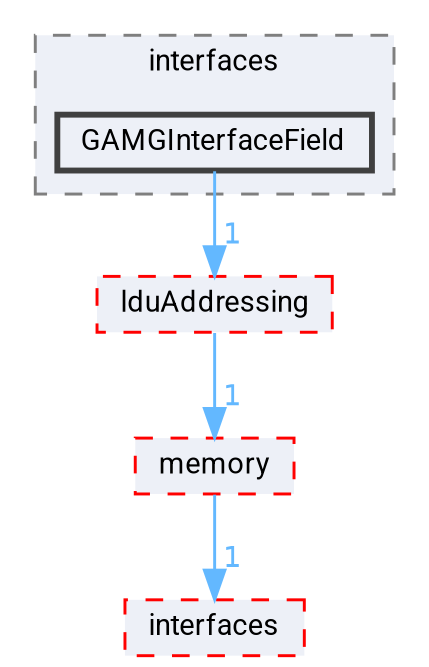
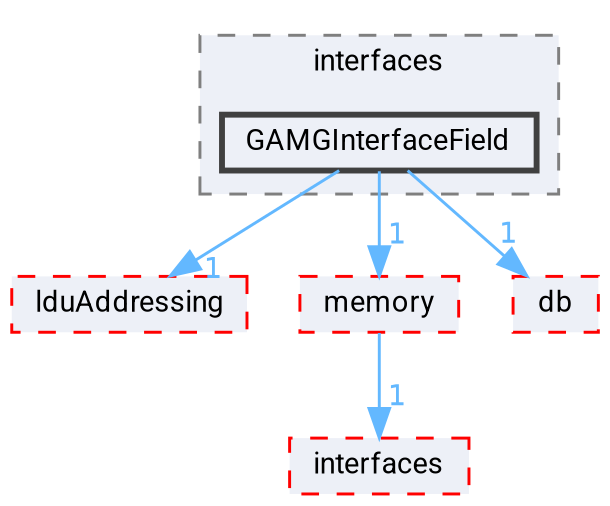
none -> (556, 304)
(215, 371) -> (379, 213)
